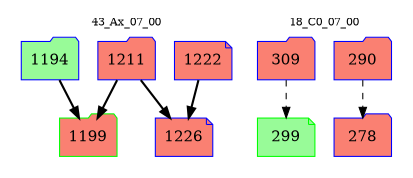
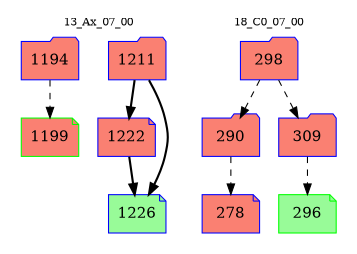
(127, 23) -> (99, 23)
(50, 61) -> (50, 61)
none -> (269, 61)
(67, 94) -> (50, 94)
(110, 94) -> (133, 94)
(88, 137) -> (50, 137)
(184, 137) -> (137, 214)
(286, 137) -> (307, 214)
(363, 137) -> (231, 214)
